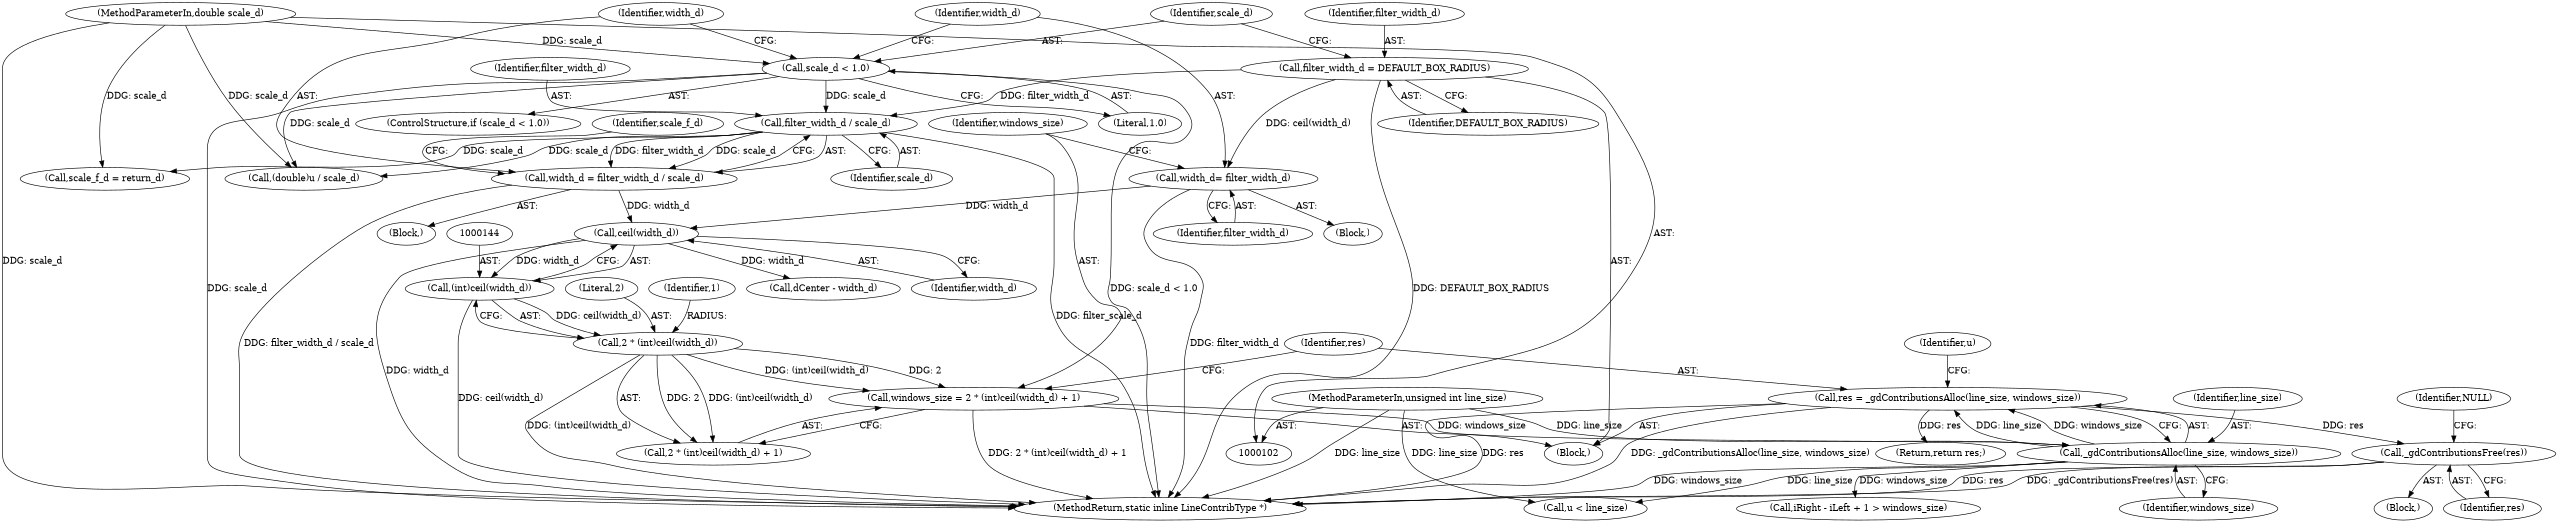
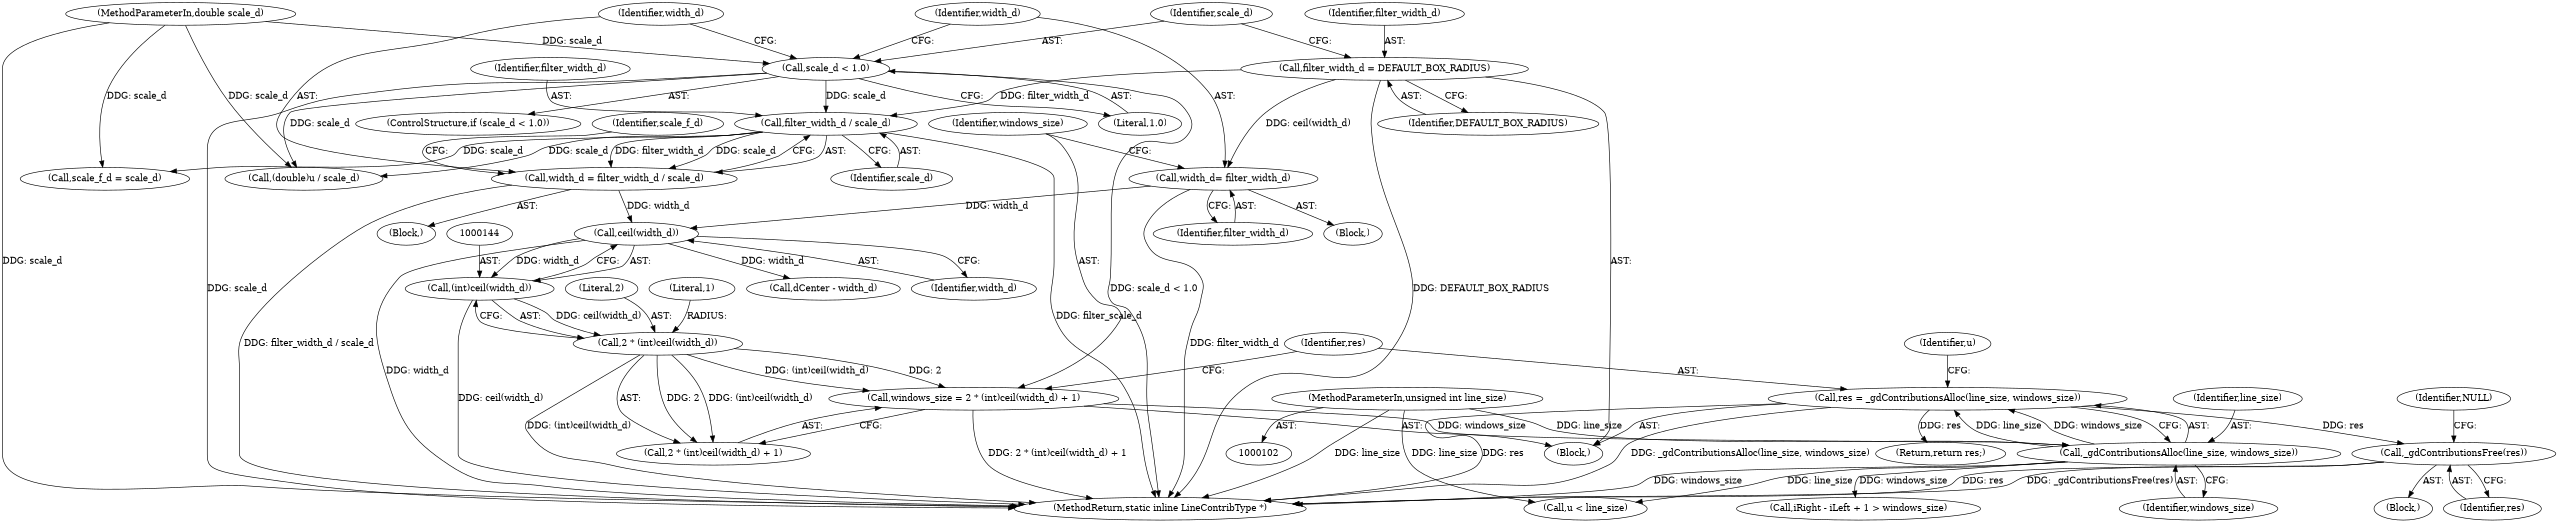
(1275, 47) -> none
(105, 179) -> (105, 179)
(692, 289) -> (692, 289)
